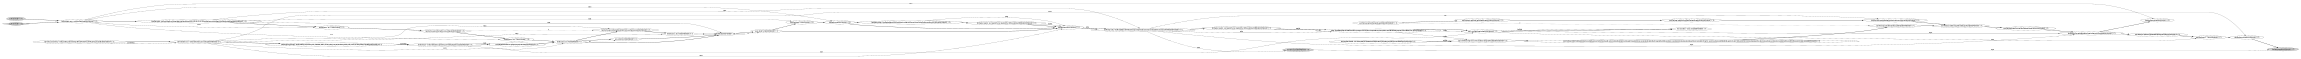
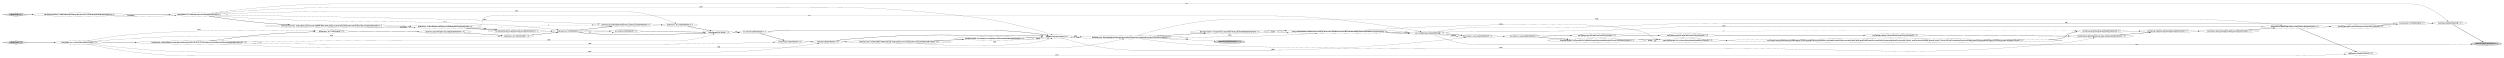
none -> (16, 15)
(16, 19) -> (16, 42)
(16, 24) -> none
(725, 34) -> (719, 32)
none -> (1524, 36)
none -> (1263, 50)
(1791, 50) -> (1952, 45)
